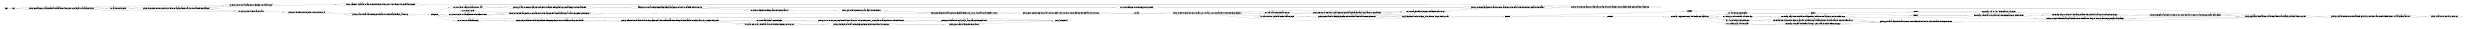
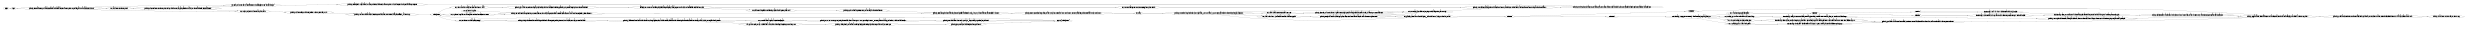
(118, 8) -> (119, 8)
